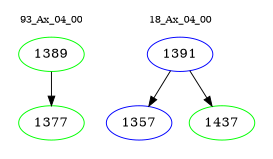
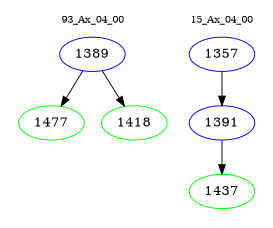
(181, 20) -> (222, 20)
(51, 54) -> (92, 54)
(162, 84) -> (222, 84)
(51, 123) -> (51, 123)
none -> (134, 123)
